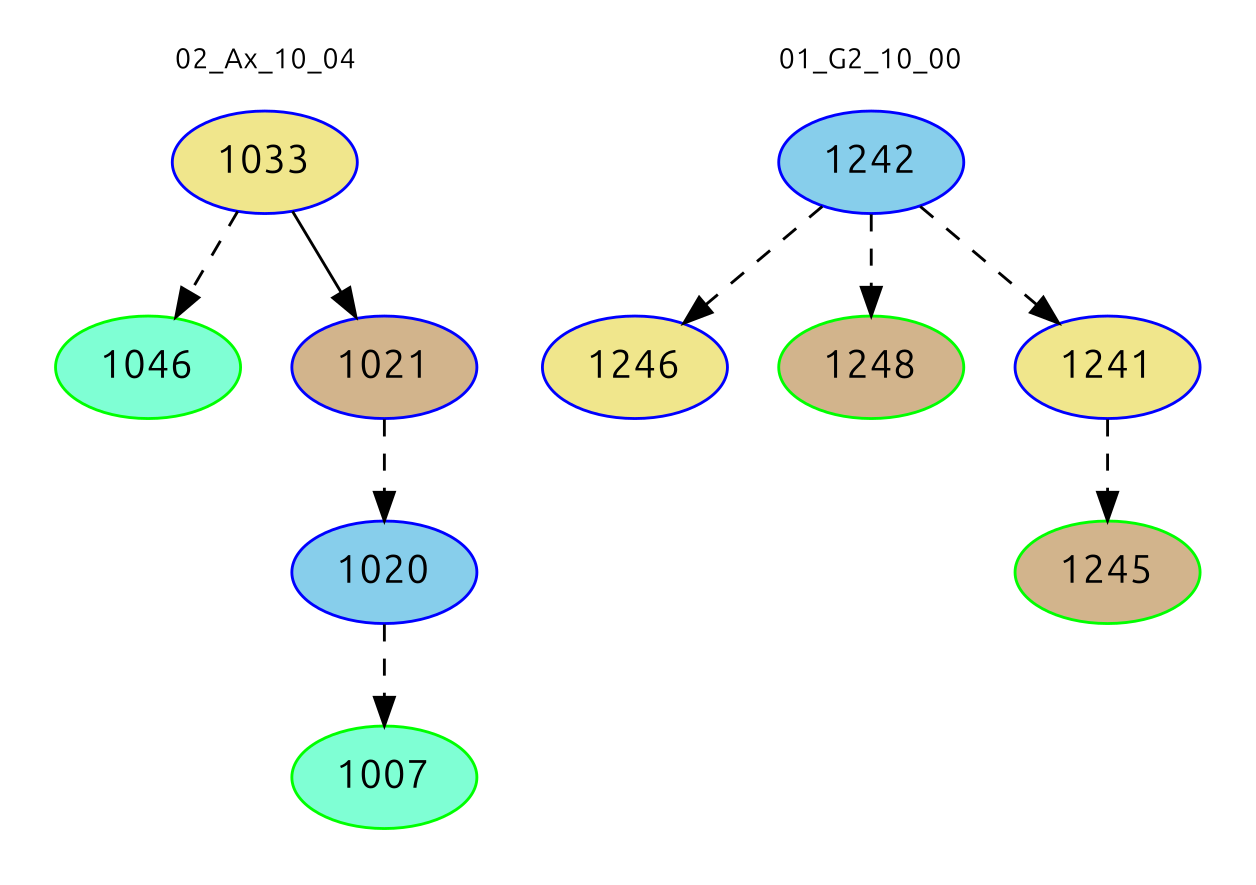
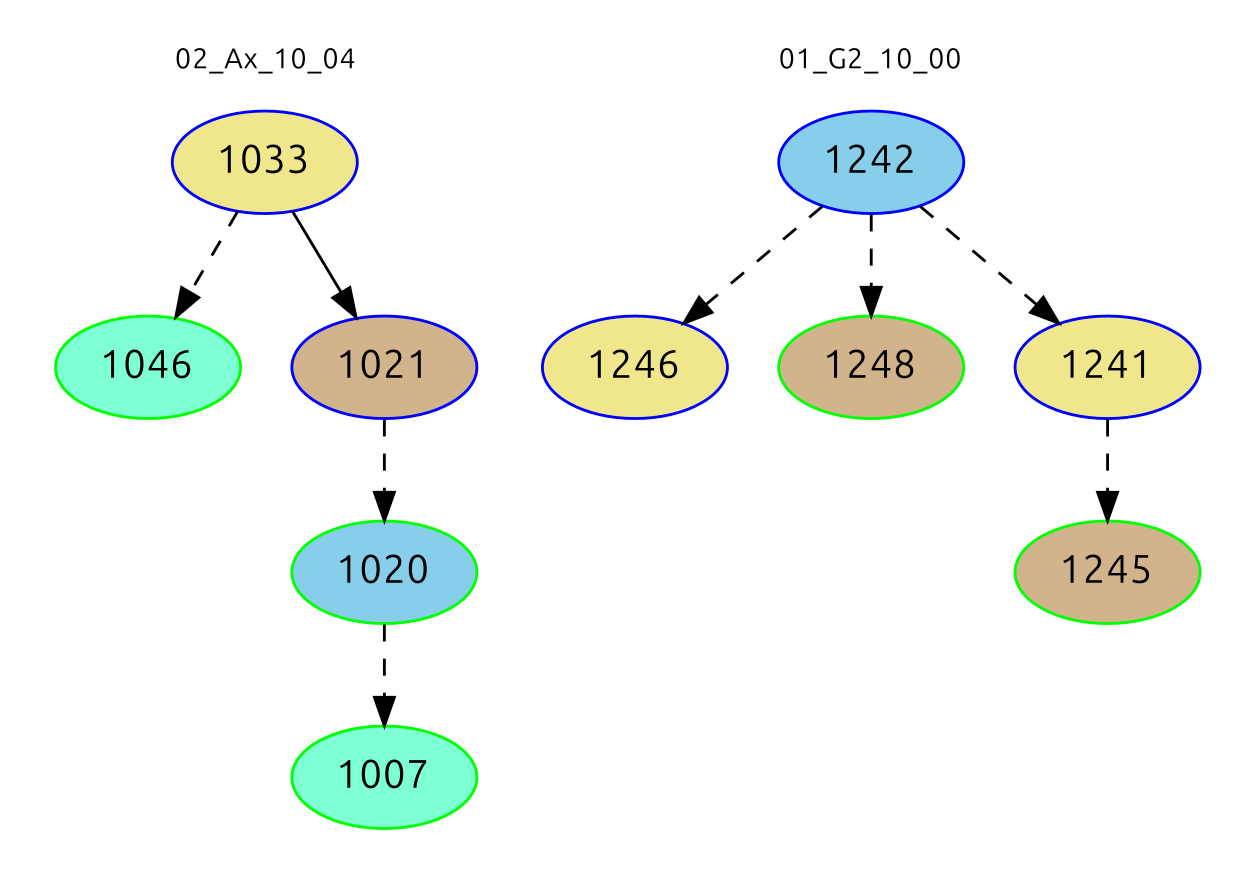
(384, 572) -> (384, 572)
